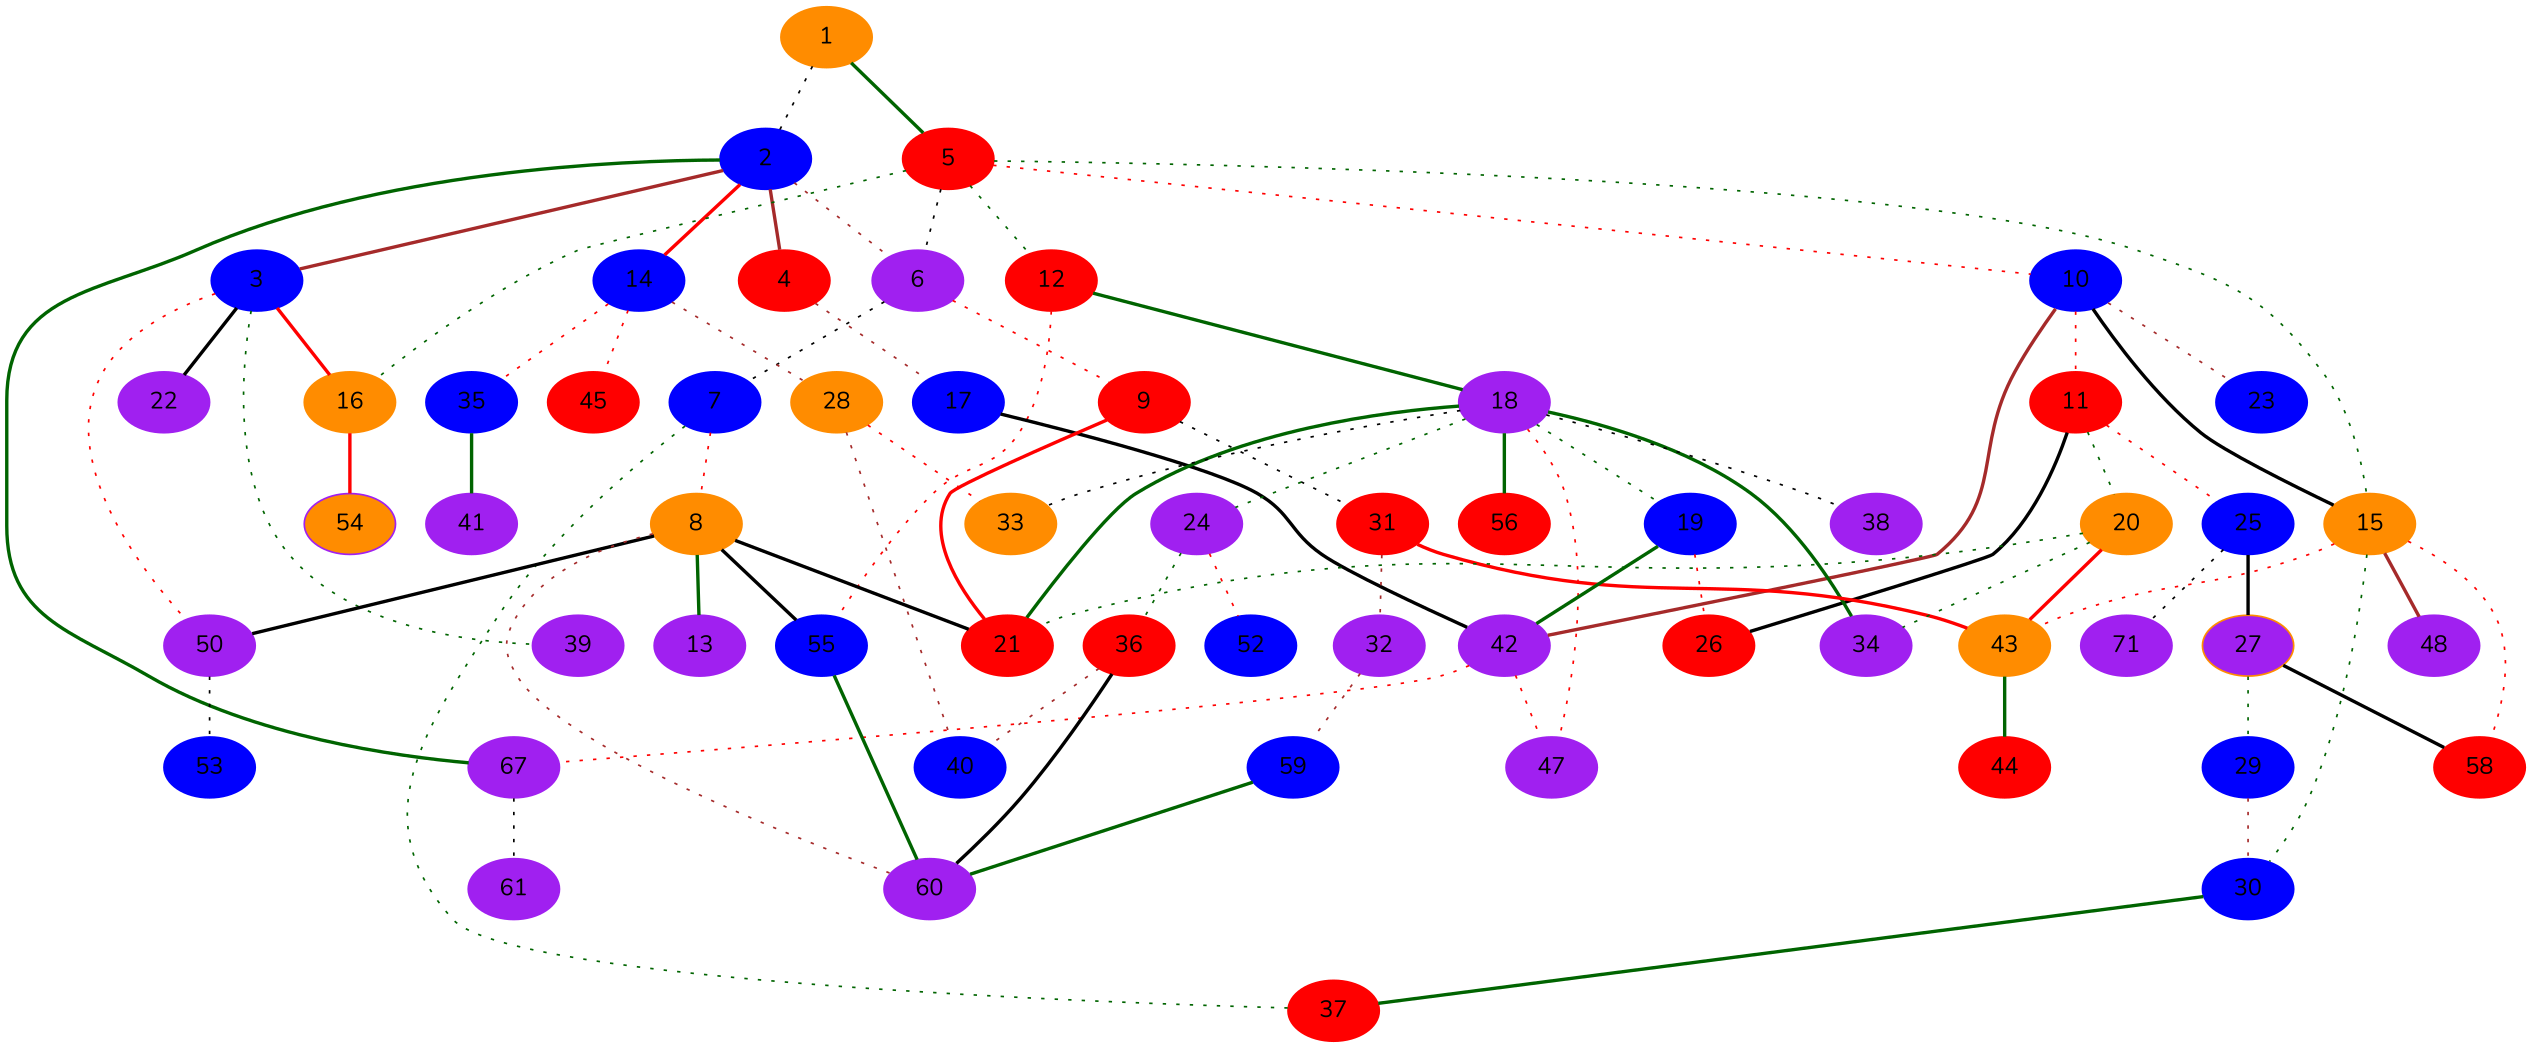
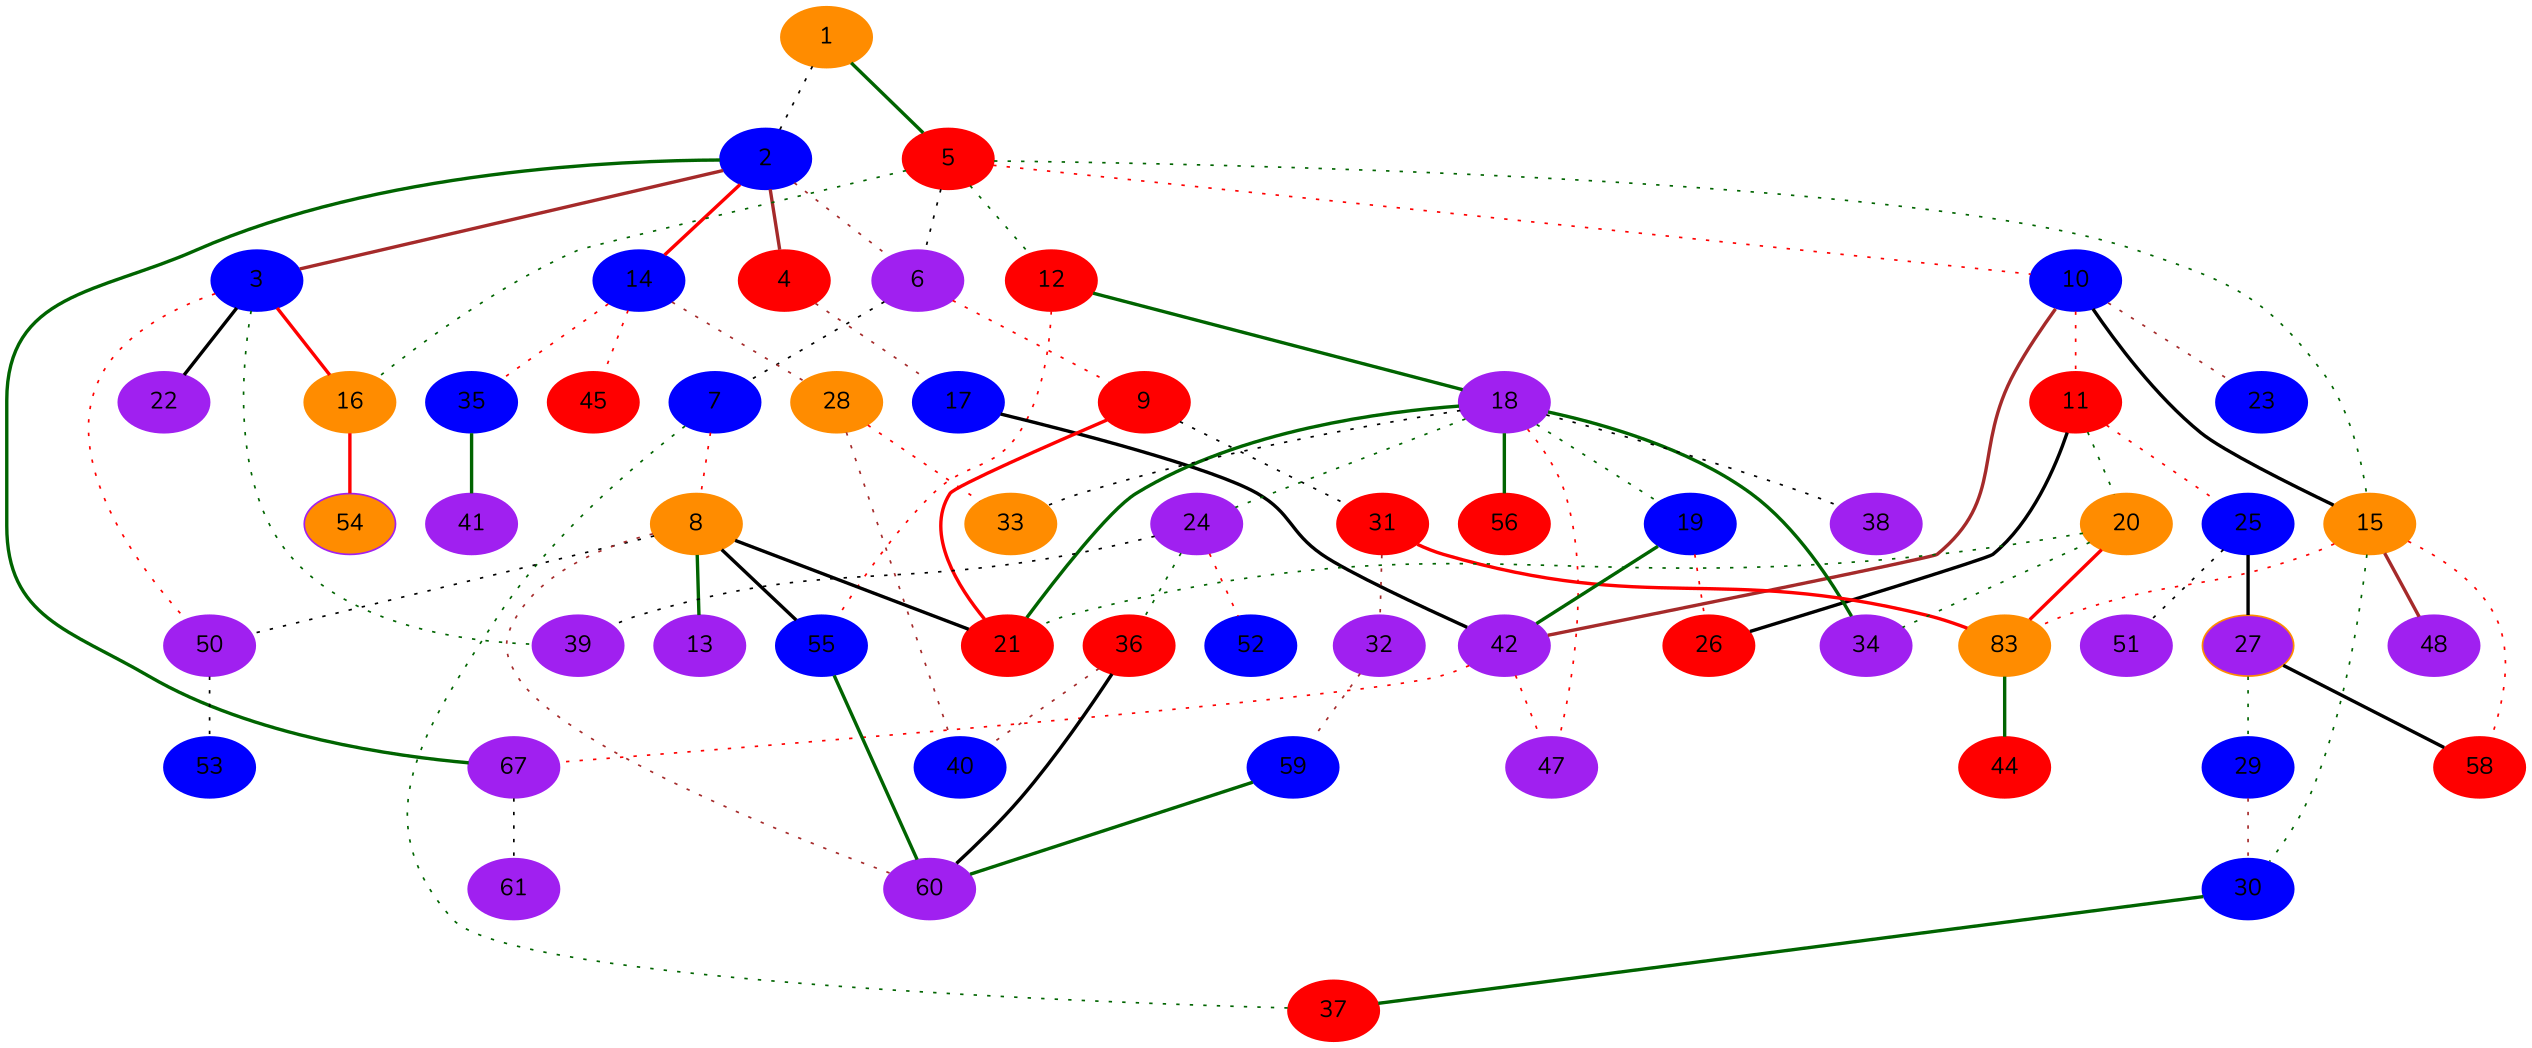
none -> (882, 576)
(453, 585) -> (453, 585)
(2005, 646) -> (2005, 646)
(2126, 646) -> (2126, 646)
